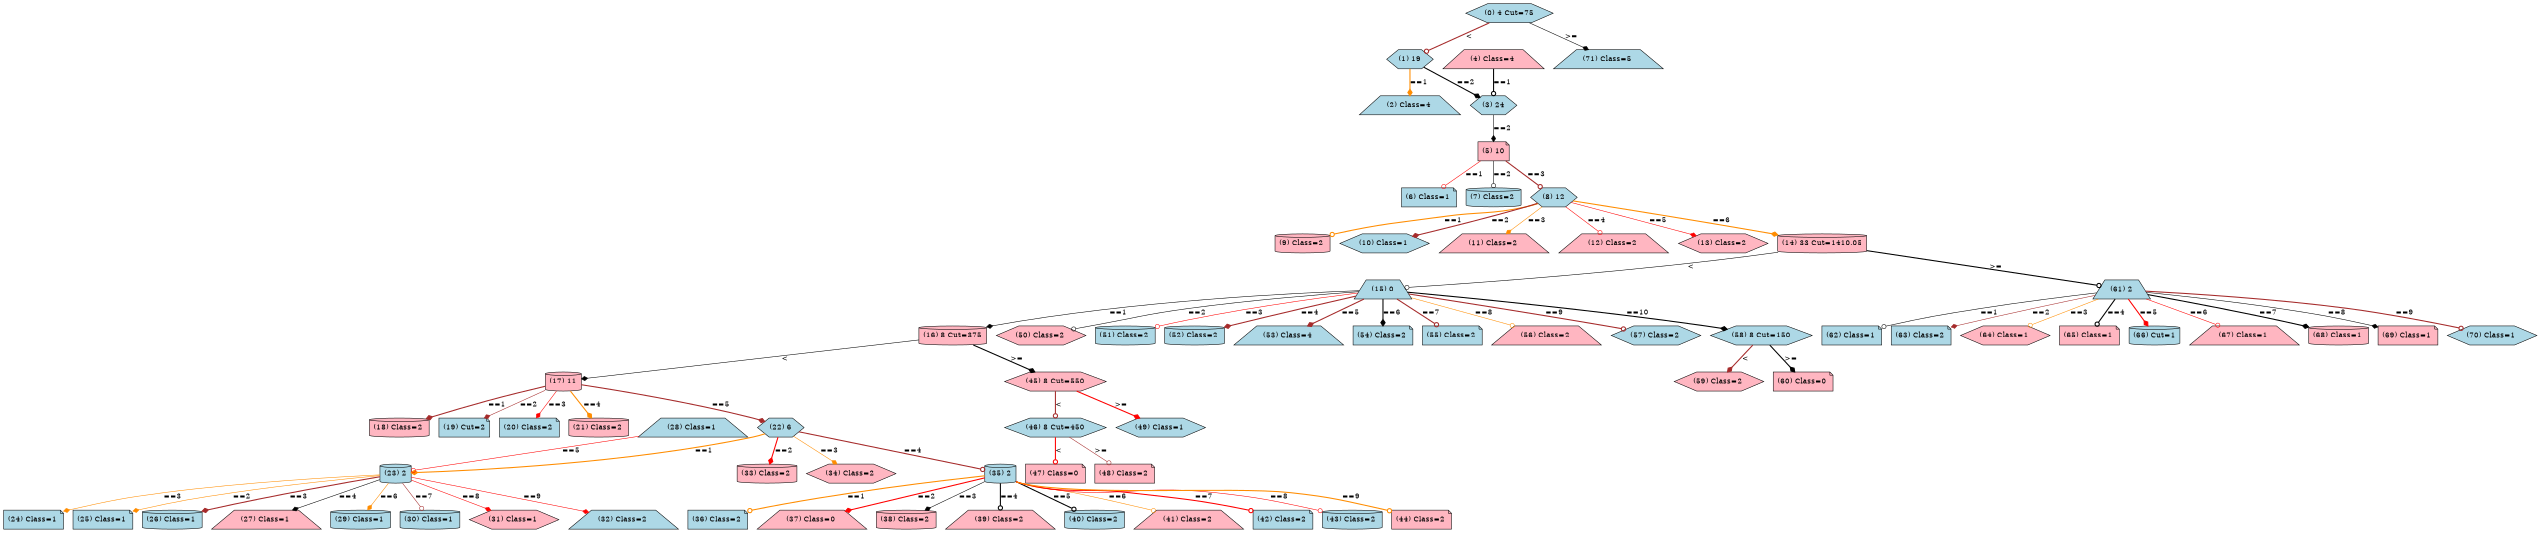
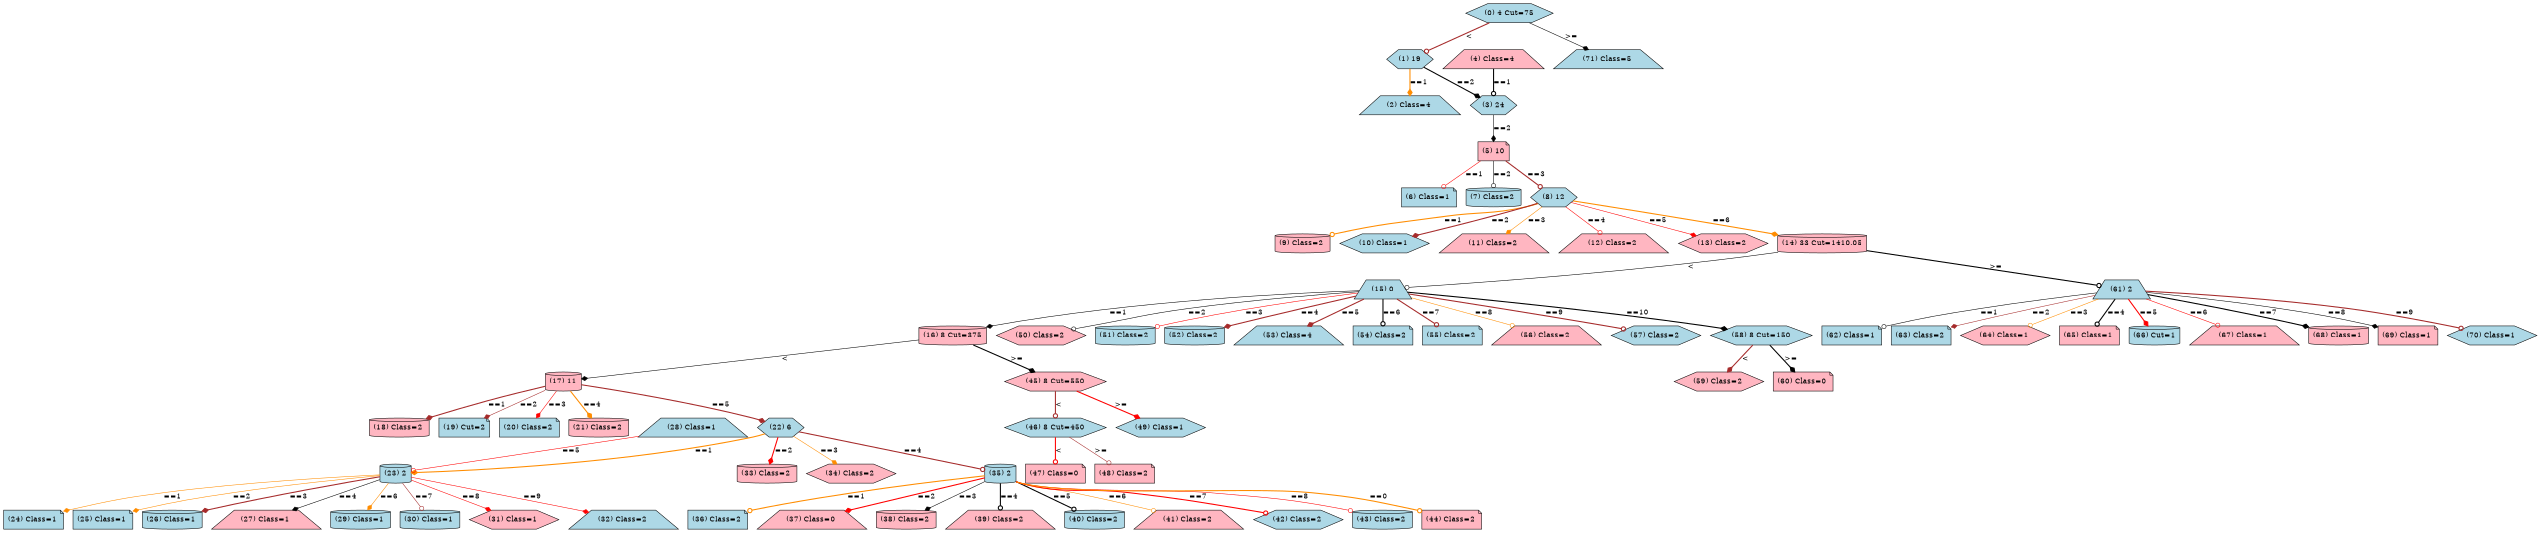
(1383, 309) -> (1383, 310)
(173, 497) -> (173, 497)
(1351, 497) -> (1379, 497)
(1283, 520) -> (1298, 520)
